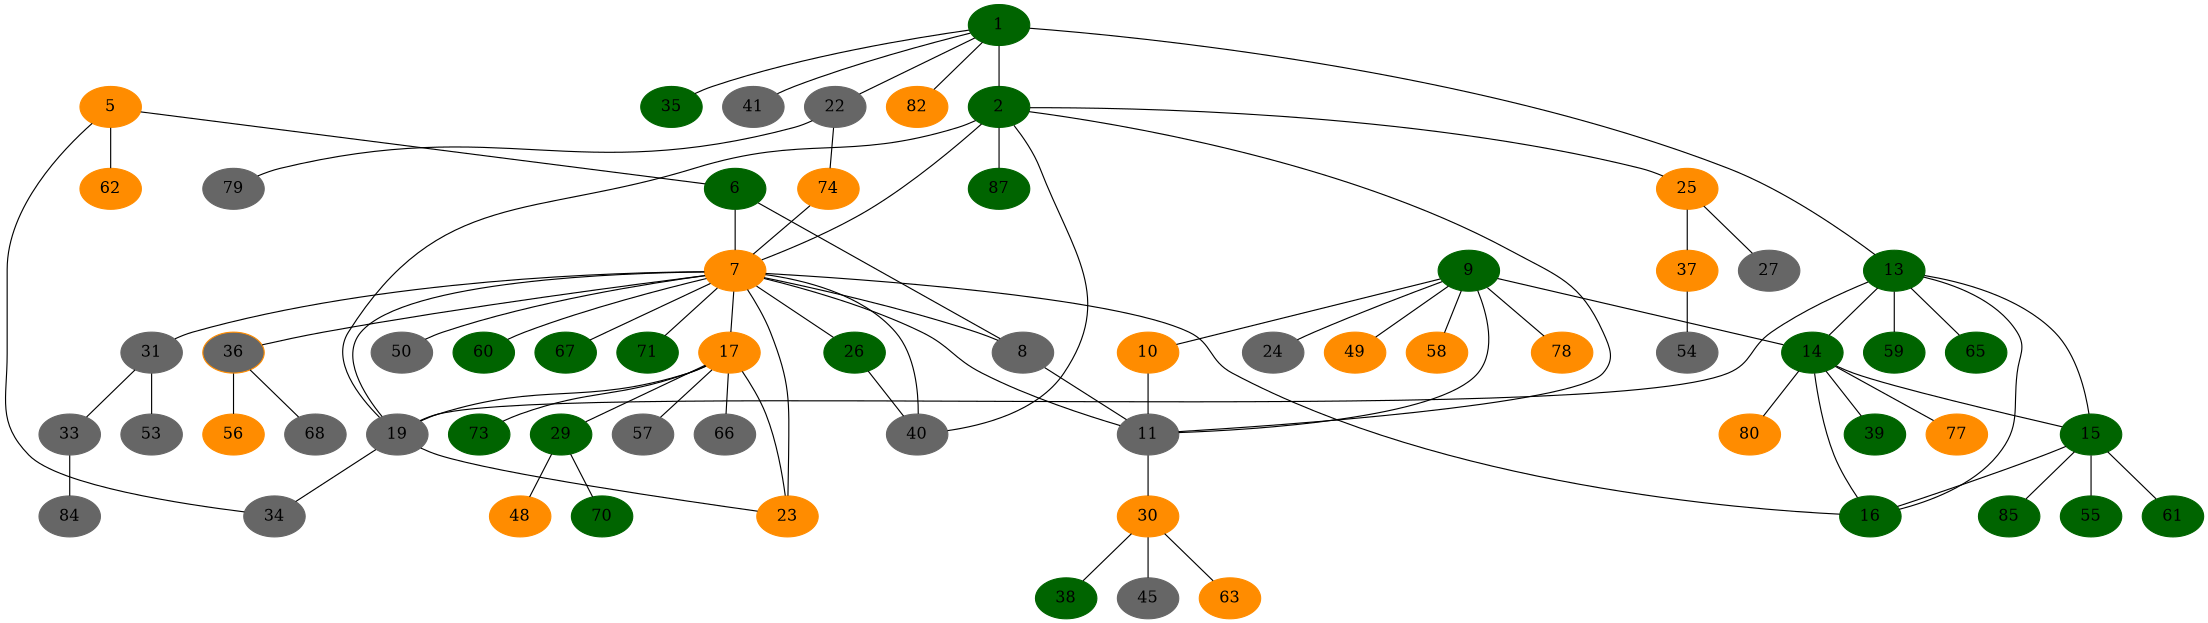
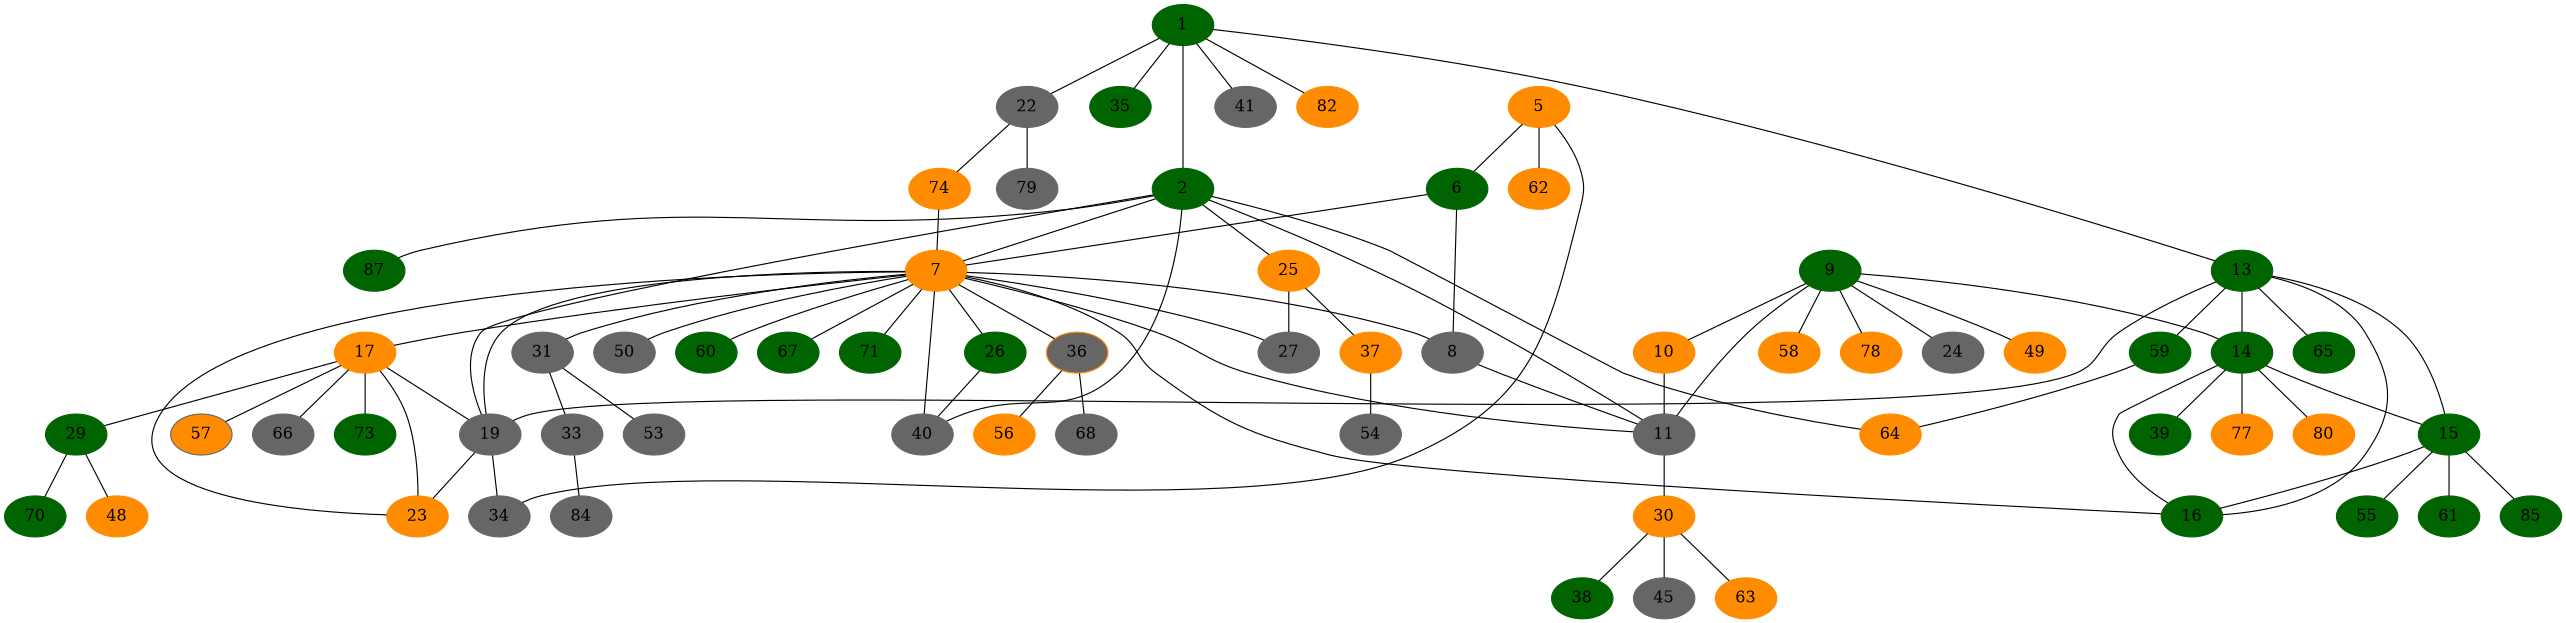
none -> (1117, 301)
(643, 435) -> (201, 435)
none -> (1891, 435)
